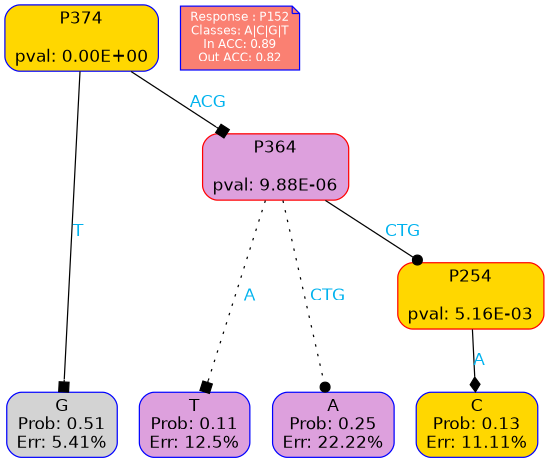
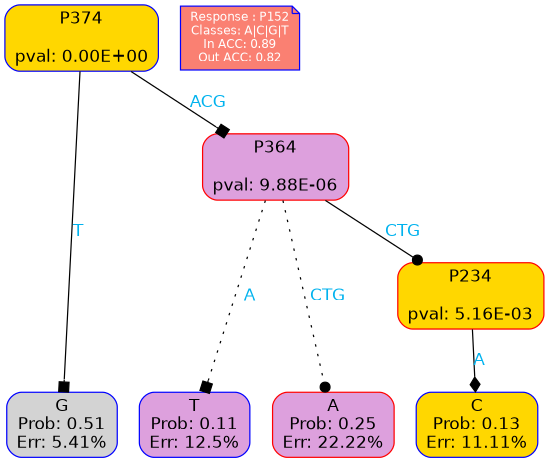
(471, 296) -> (471, 296)
(333, 425) -> (333, 425)
